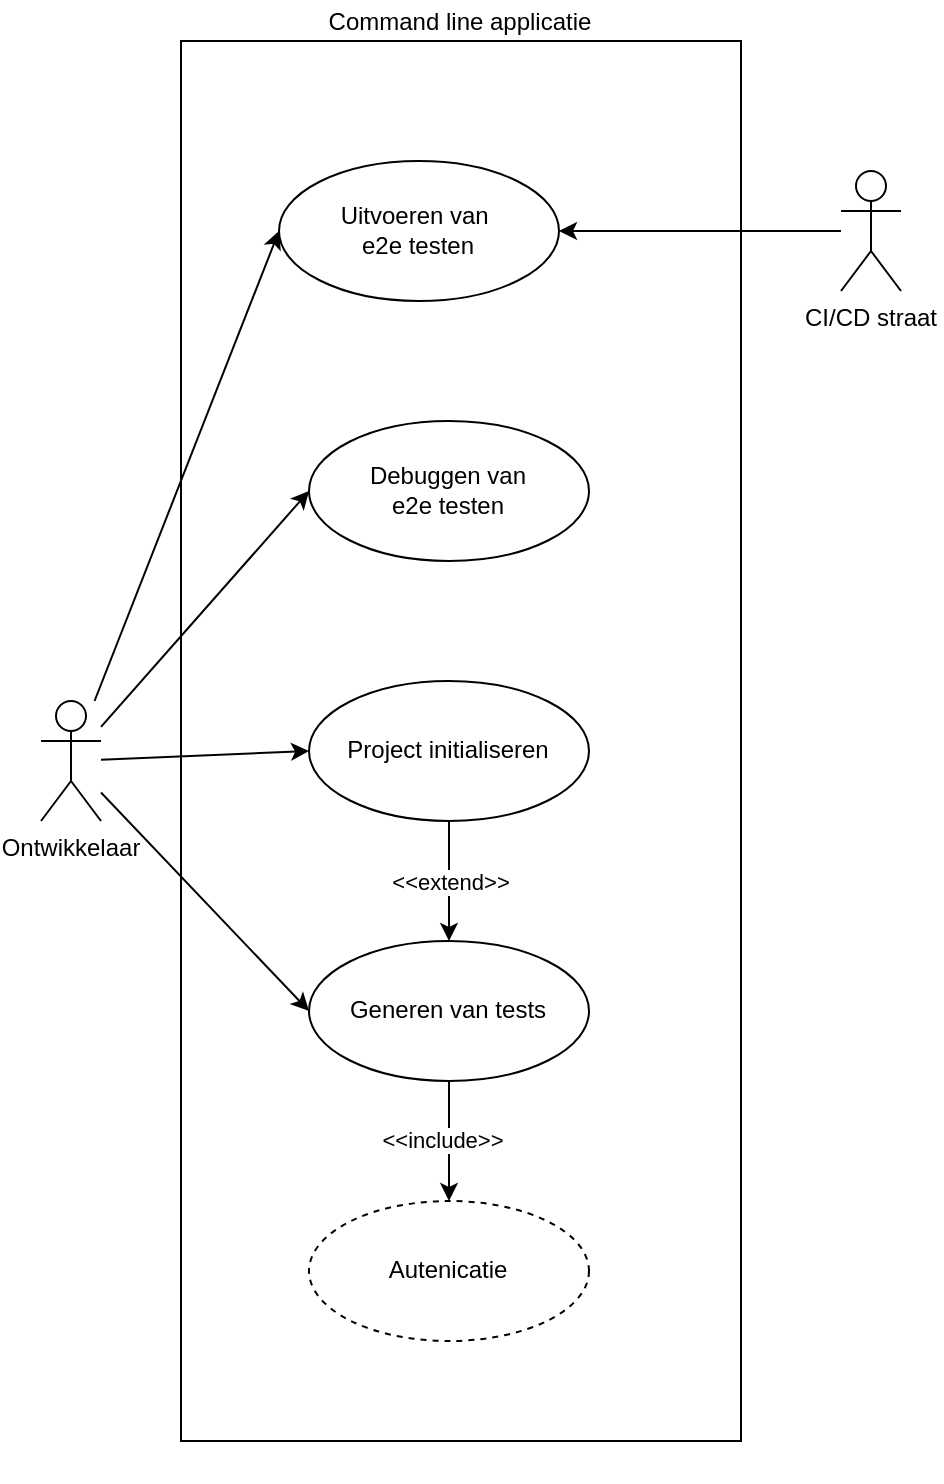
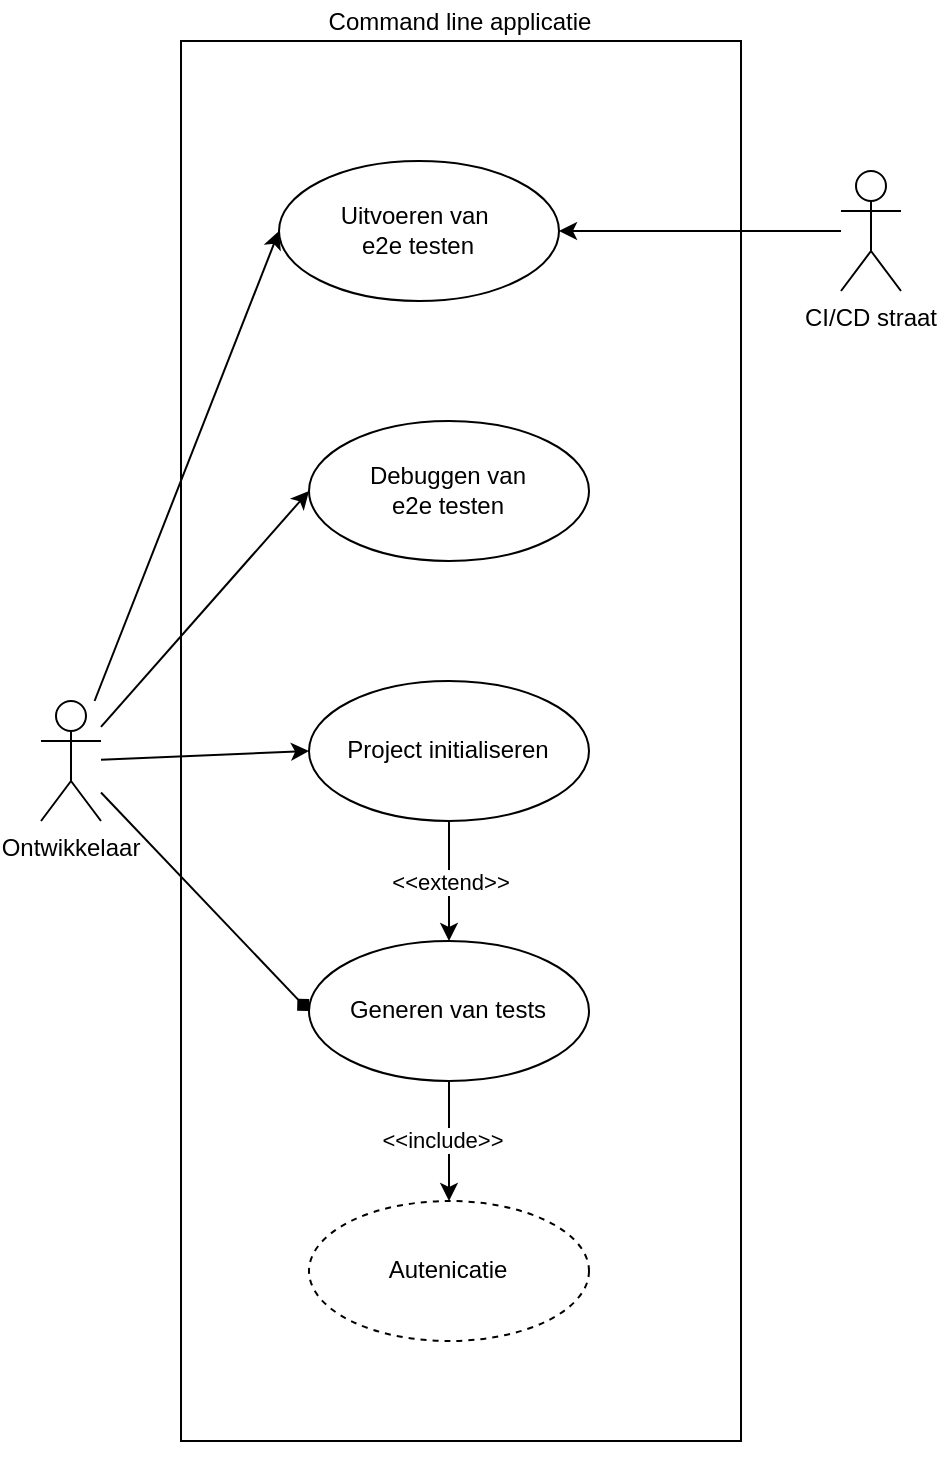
(298, 1000) -> (298, 1000)
